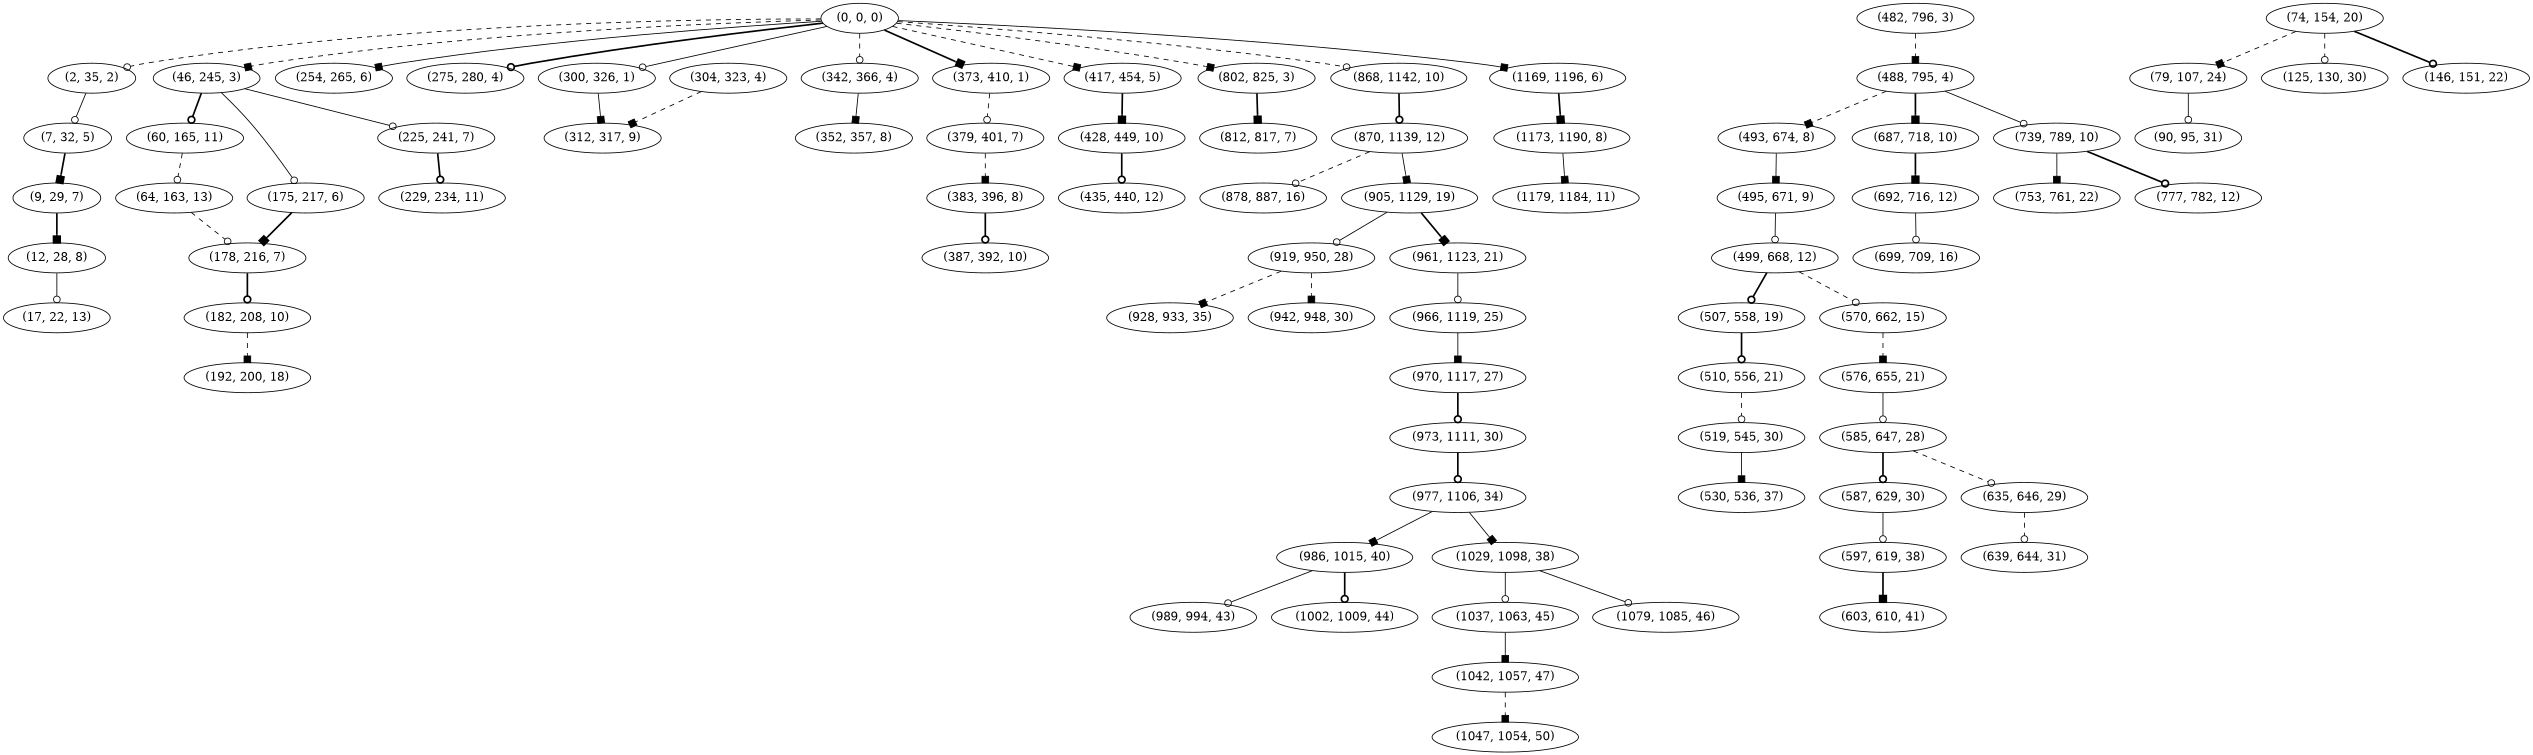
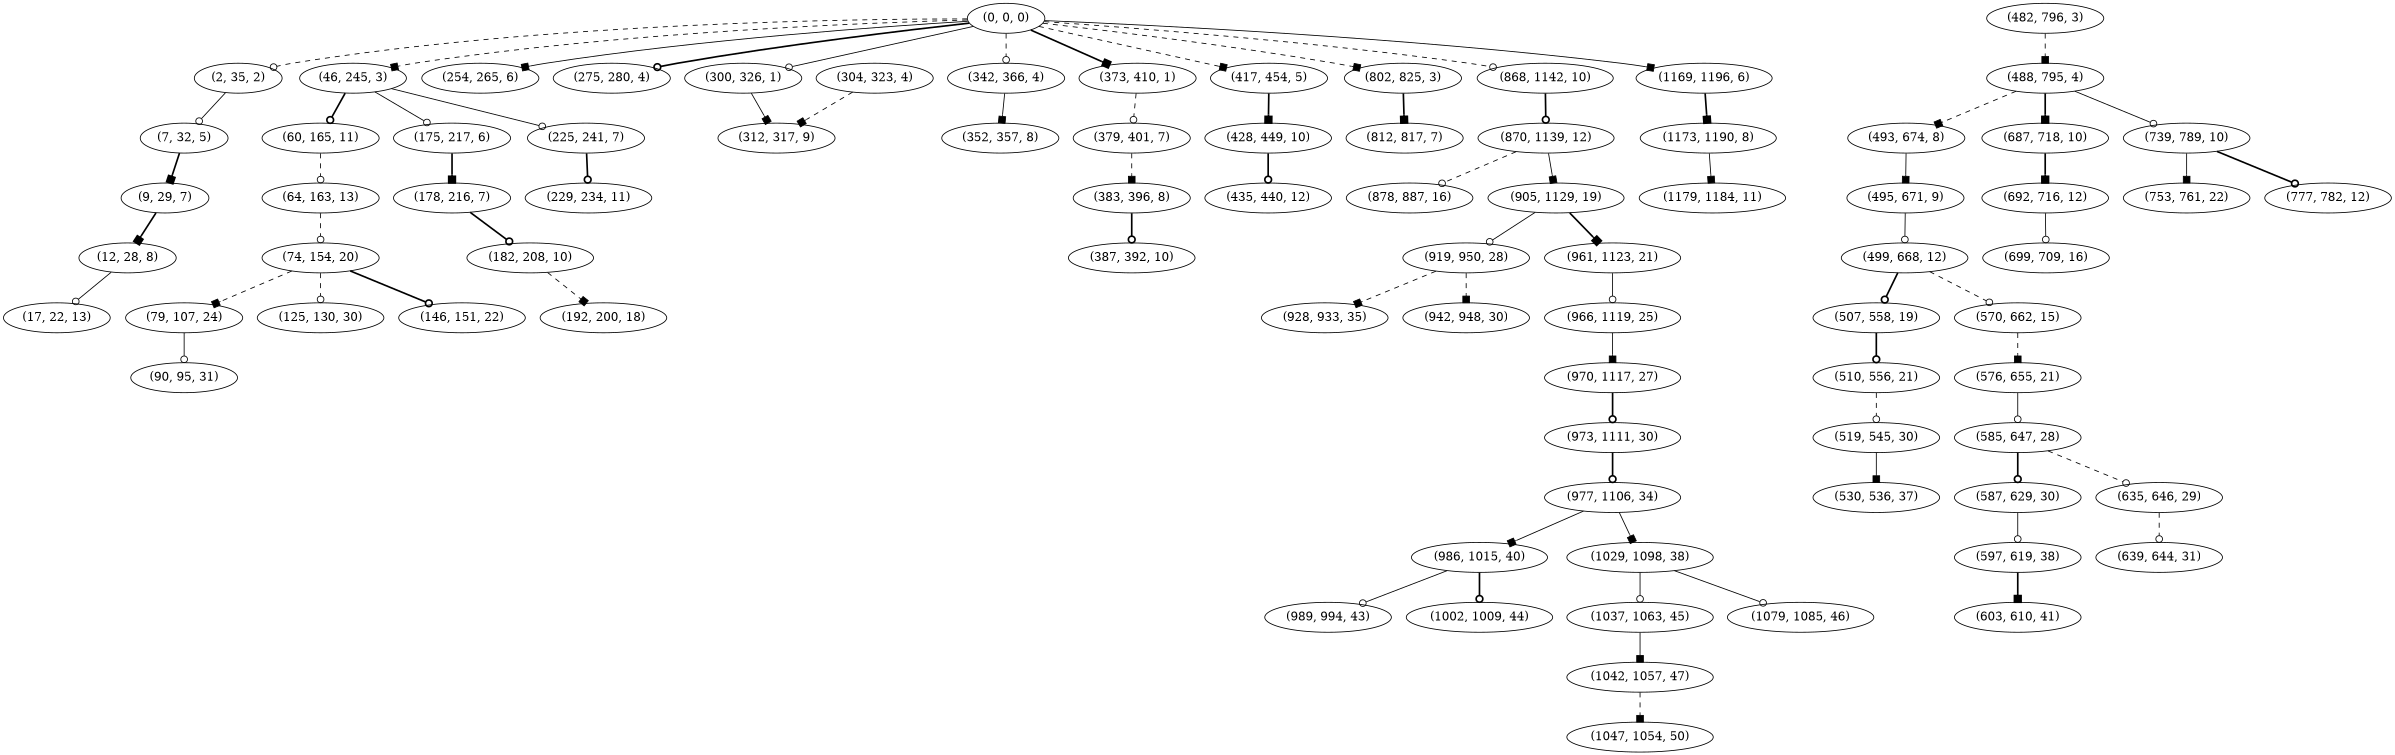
(208, 226) -> (321, 225)
